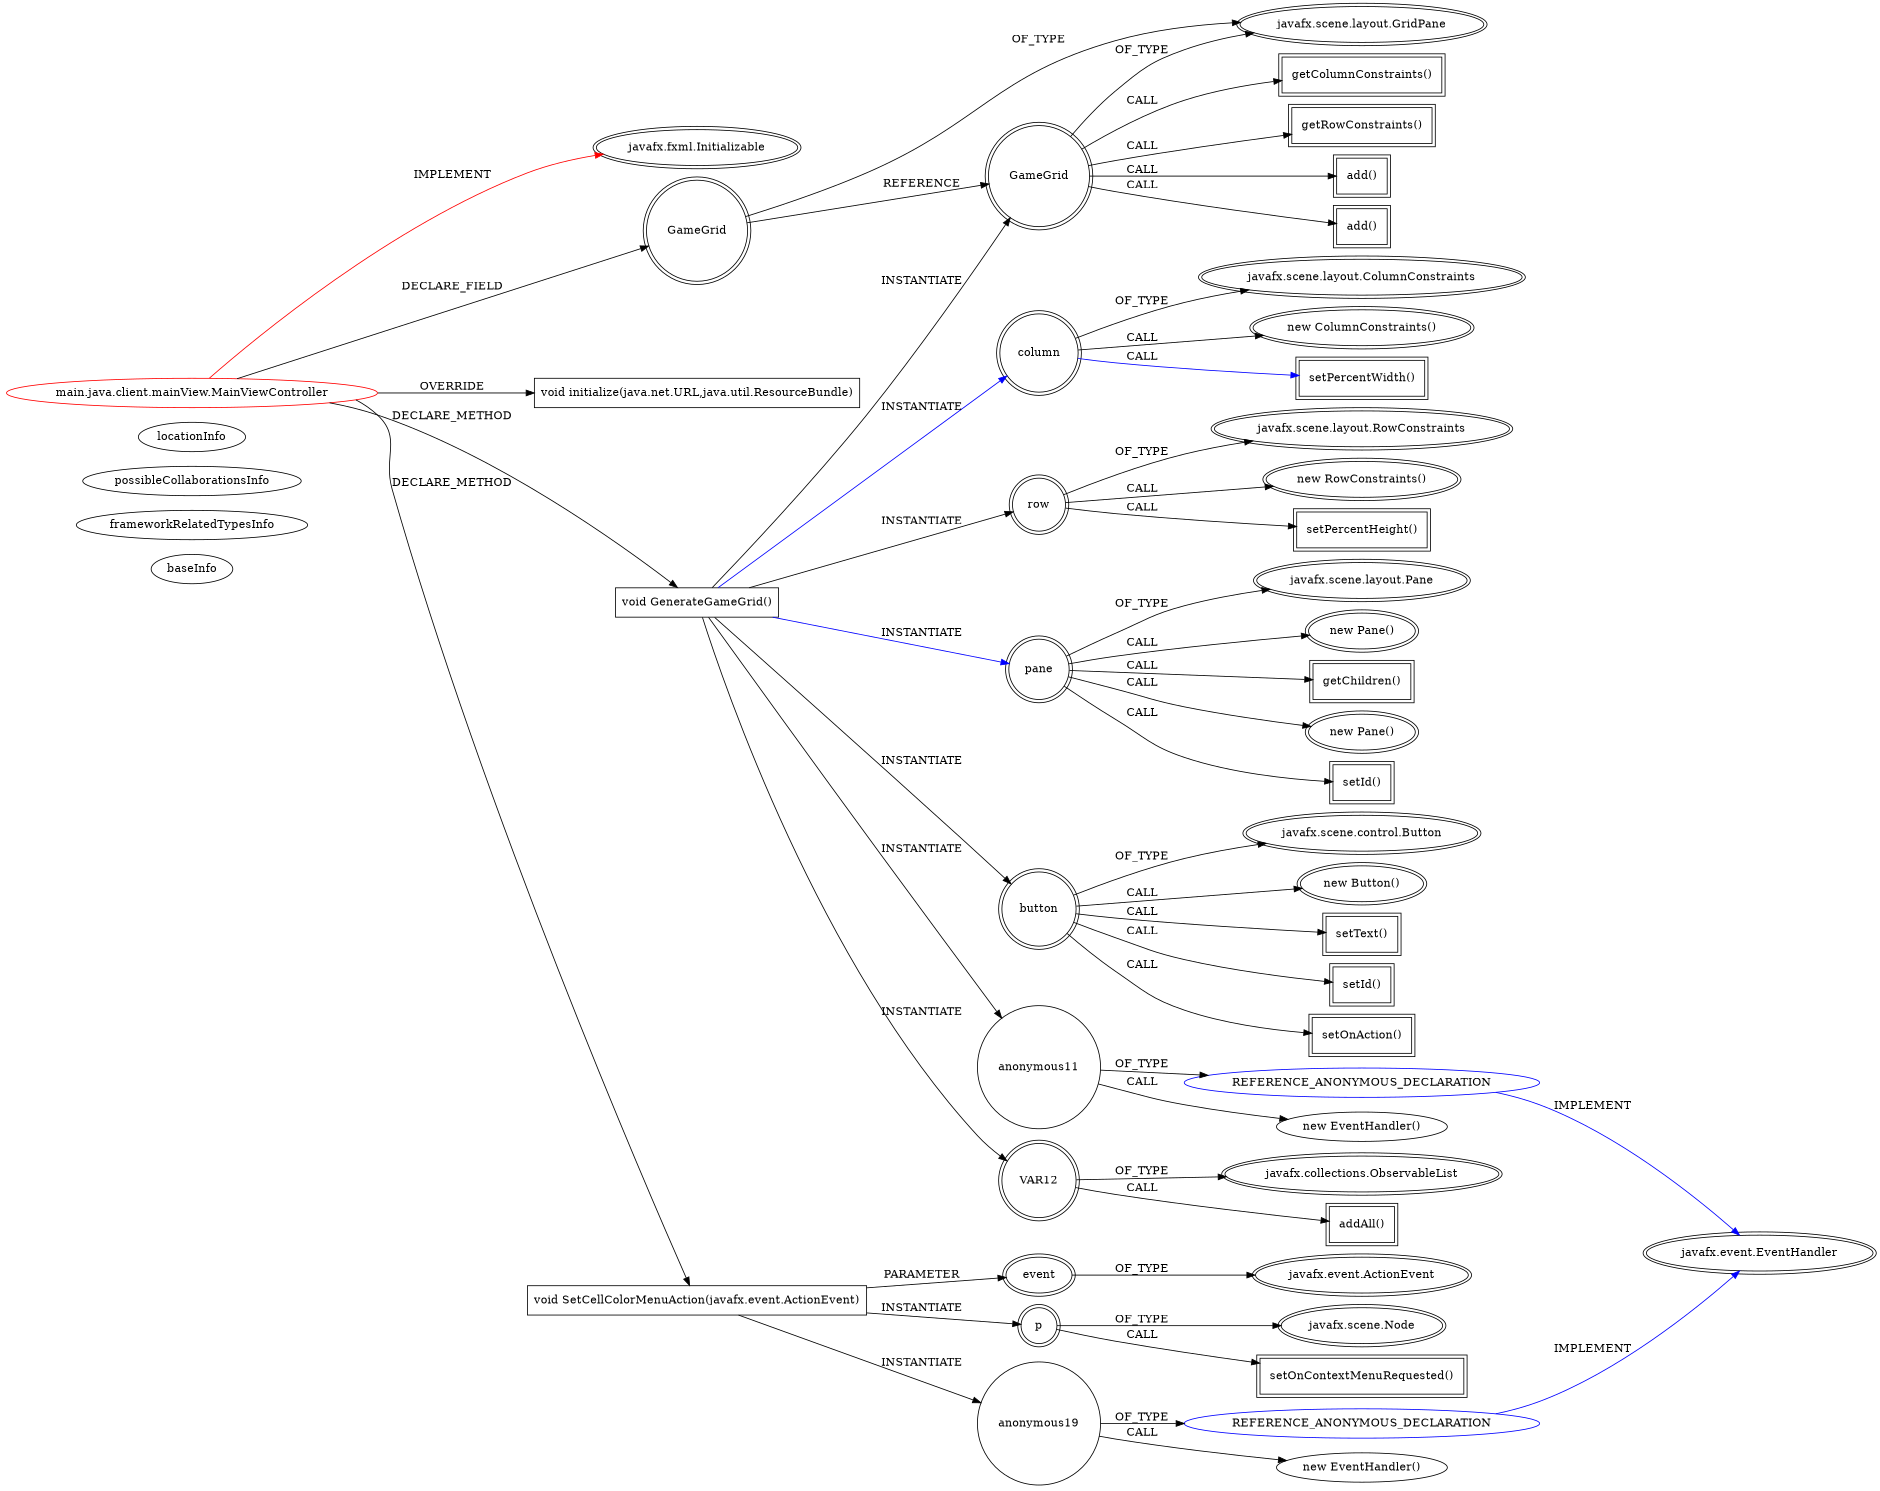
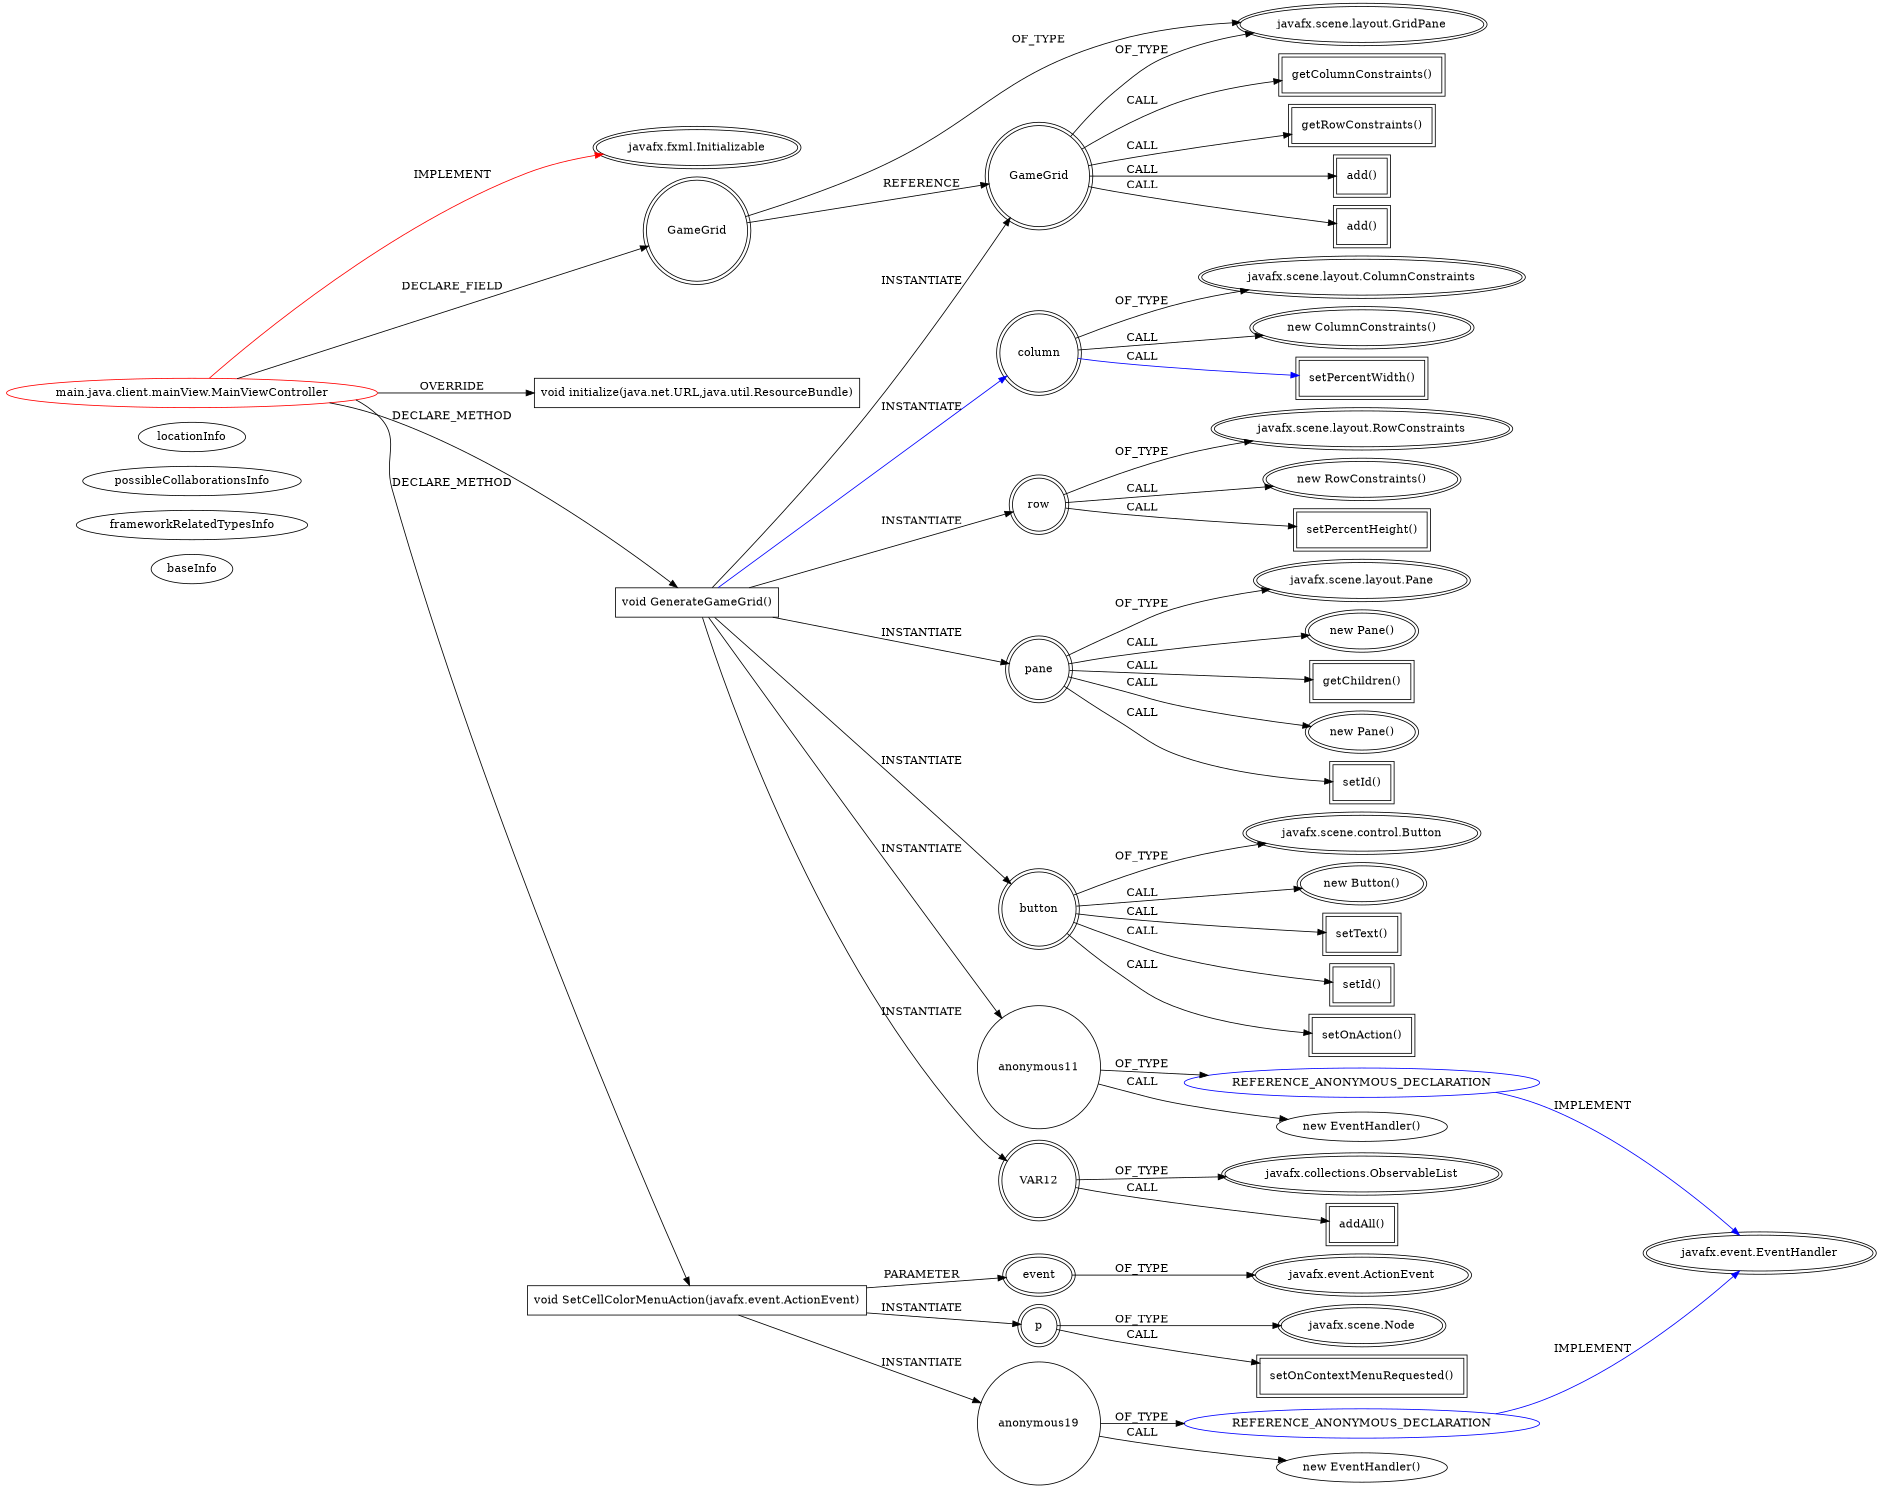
(887, 640) -> (887, 640)
